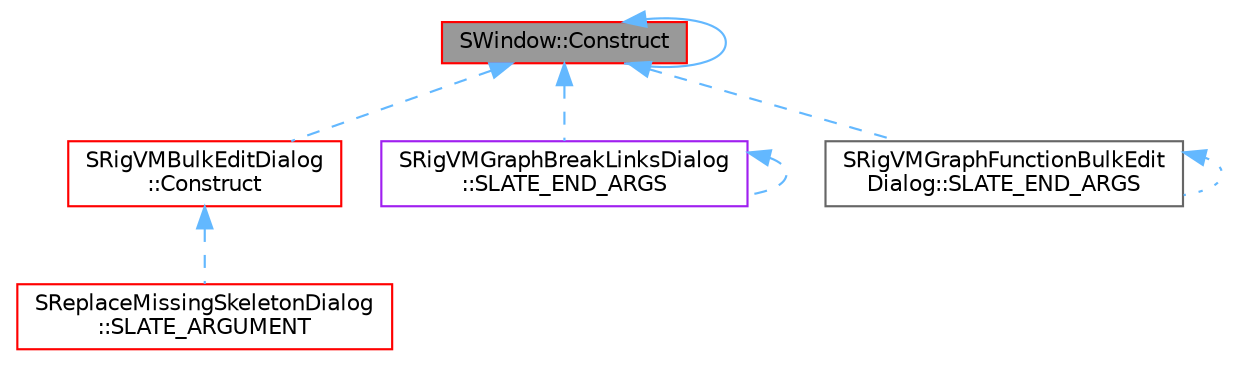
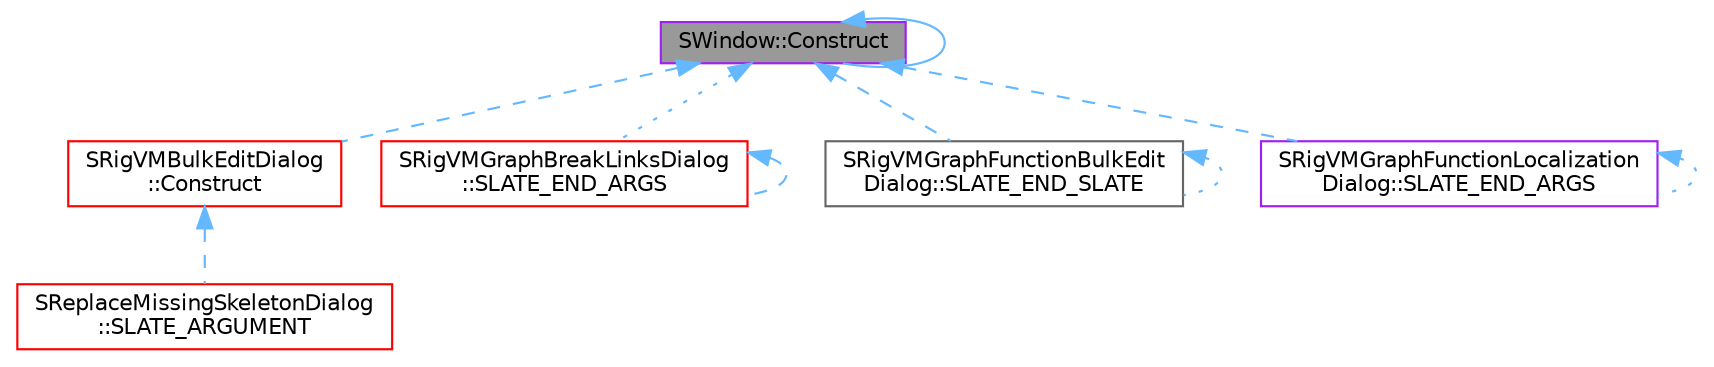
(564, 43) -> (783, 43)
(564, 113) -> (675, 108)
(564, 174) -> (564, 174)
(1004, 174) -> (1004, 174)
none -> (1459, 174)
